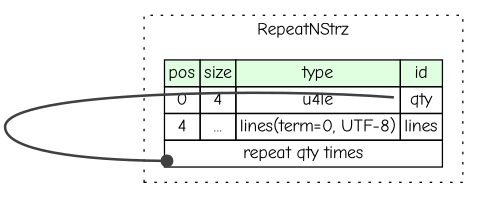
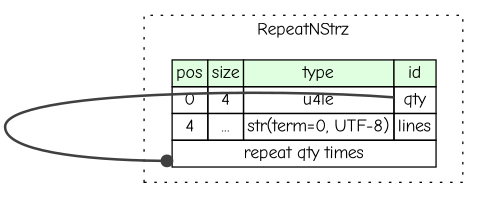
(318, 126) -> (319, 126)
